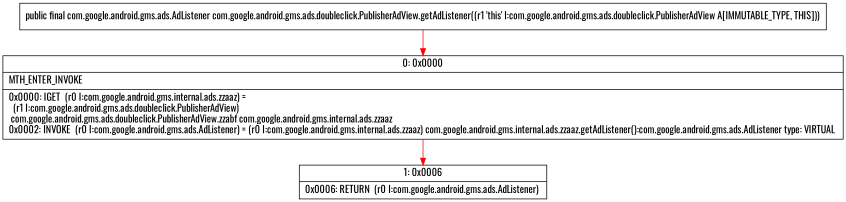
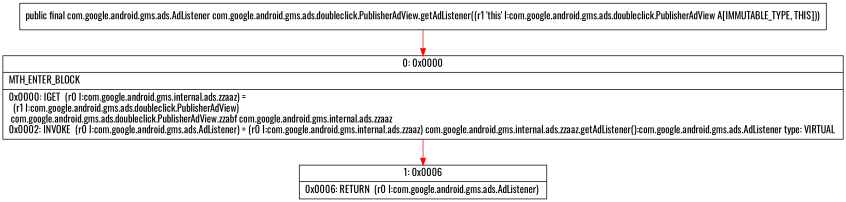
(46, 81) -> (45, 81)
